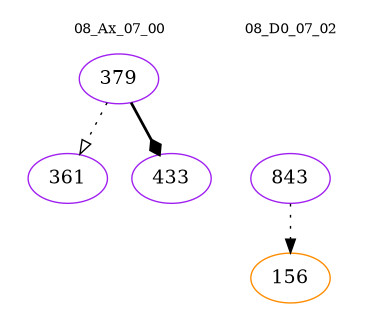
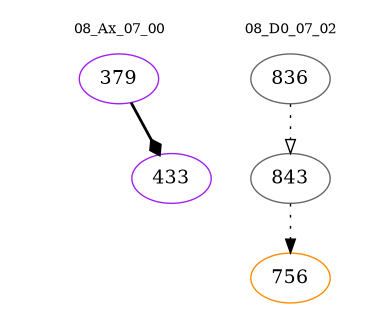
none -> (290, 79)
(68, 178) -> none
(290, 178) -> (290, 178)
(290, 278) -> (290, 278)
